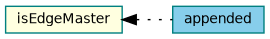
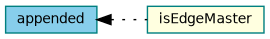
(154, 20) -> (129, 20)
